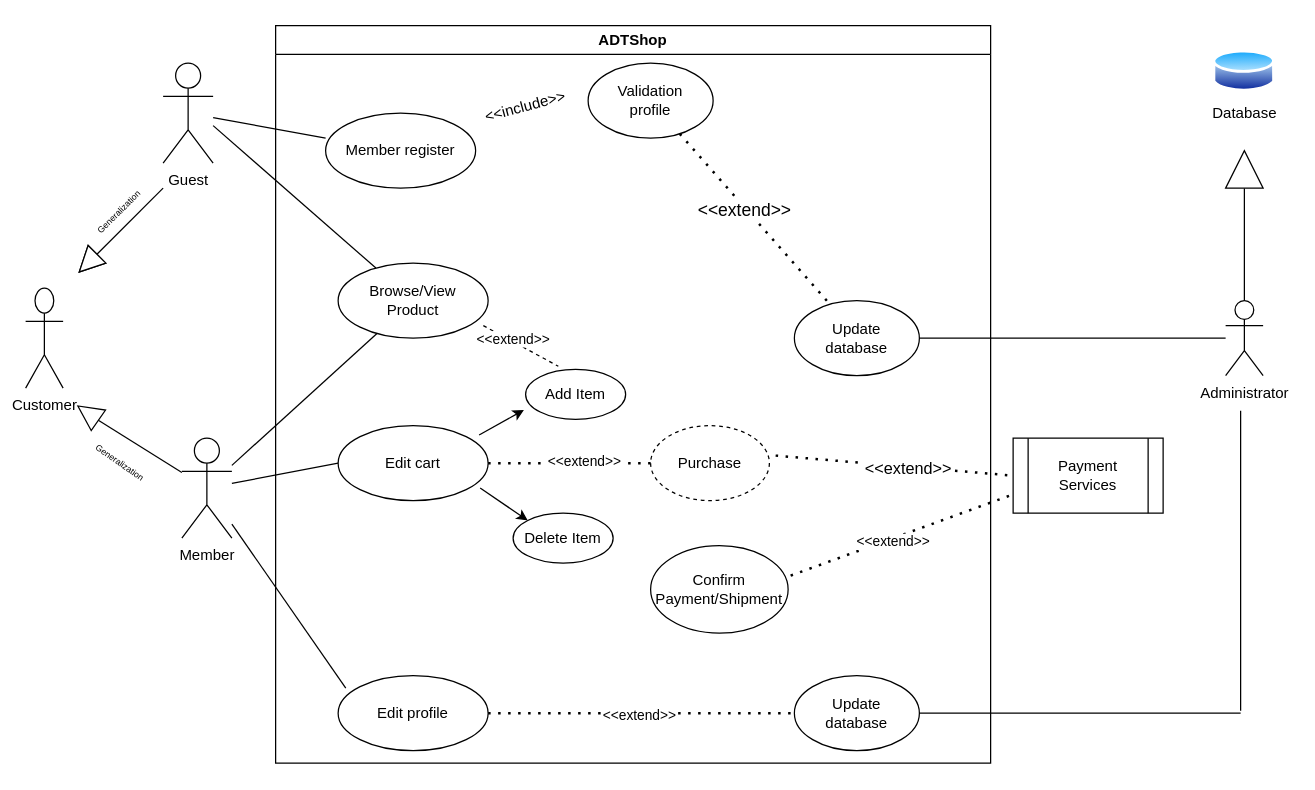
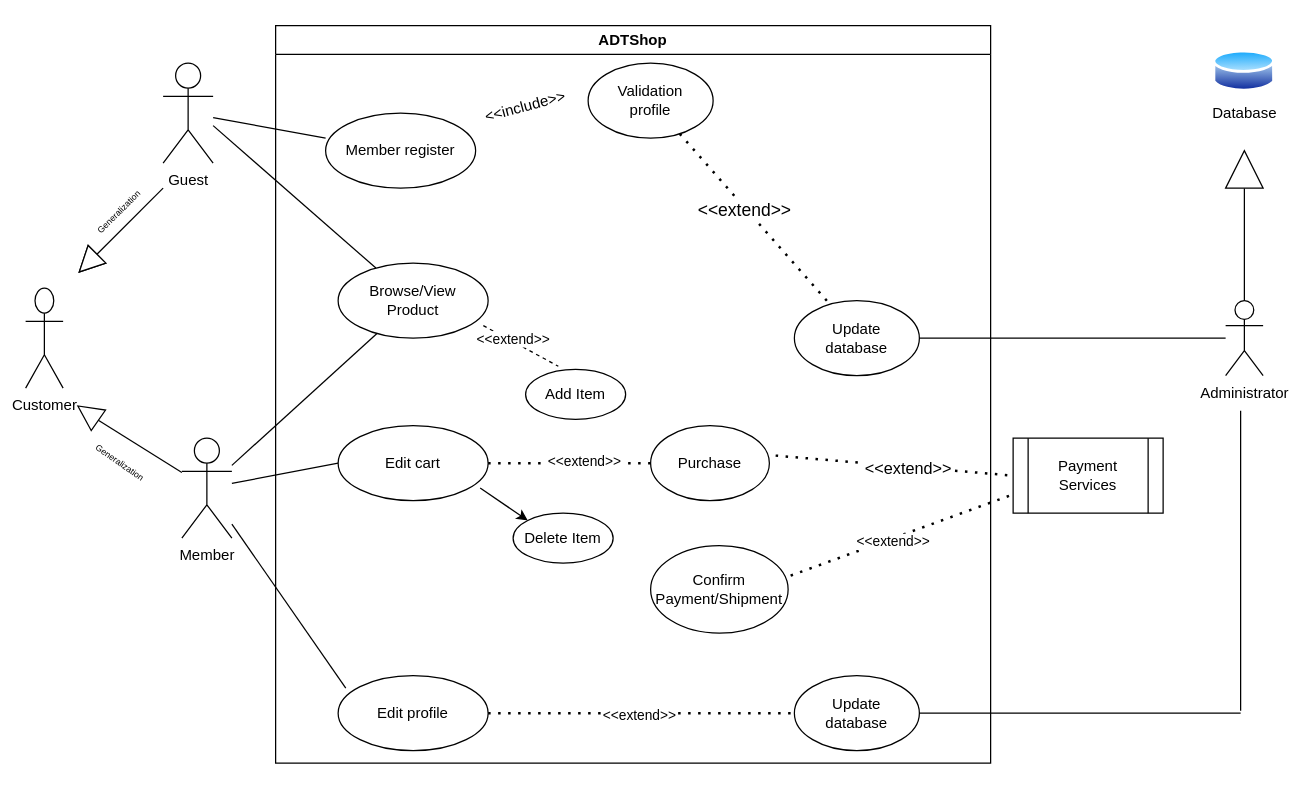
(498, 425) -> none
(710, 463) -> (710, 463)
